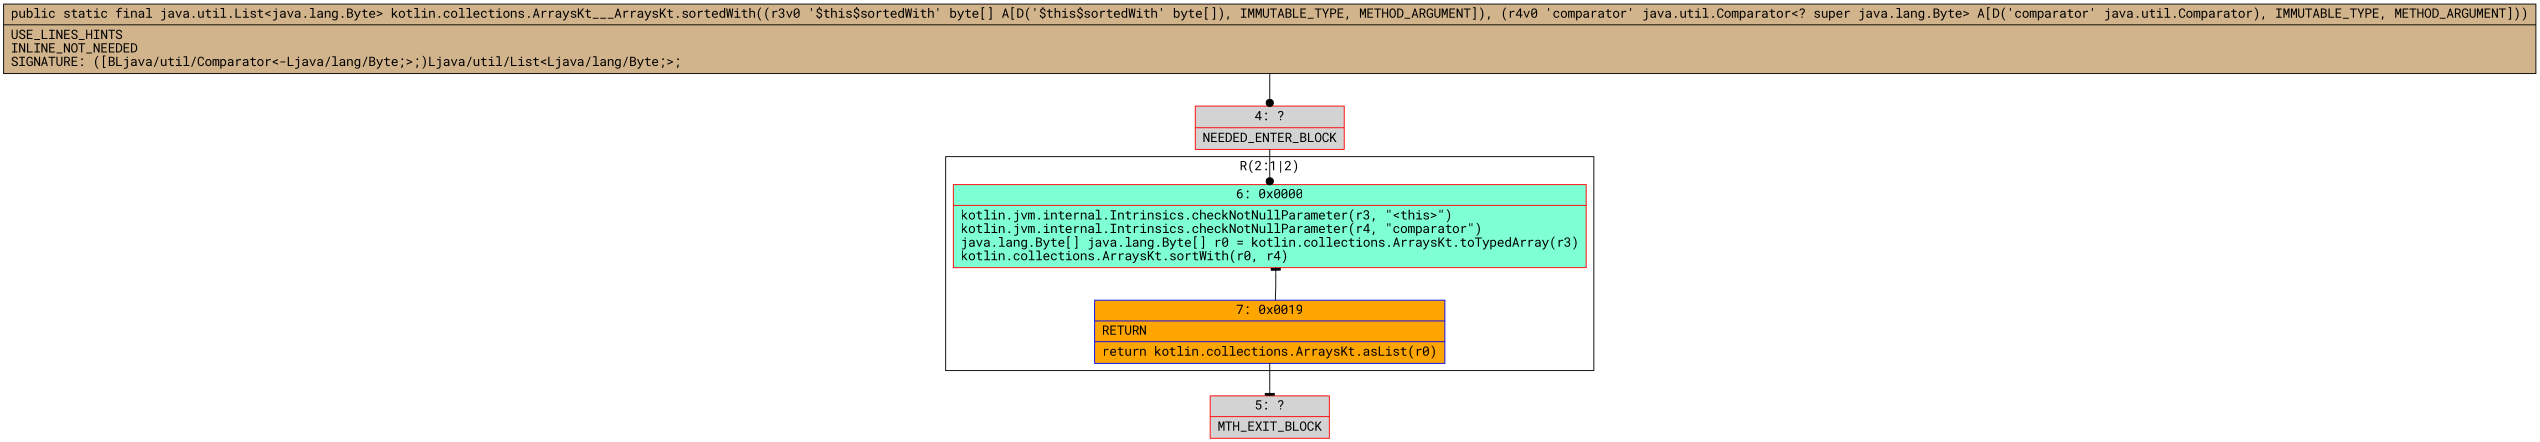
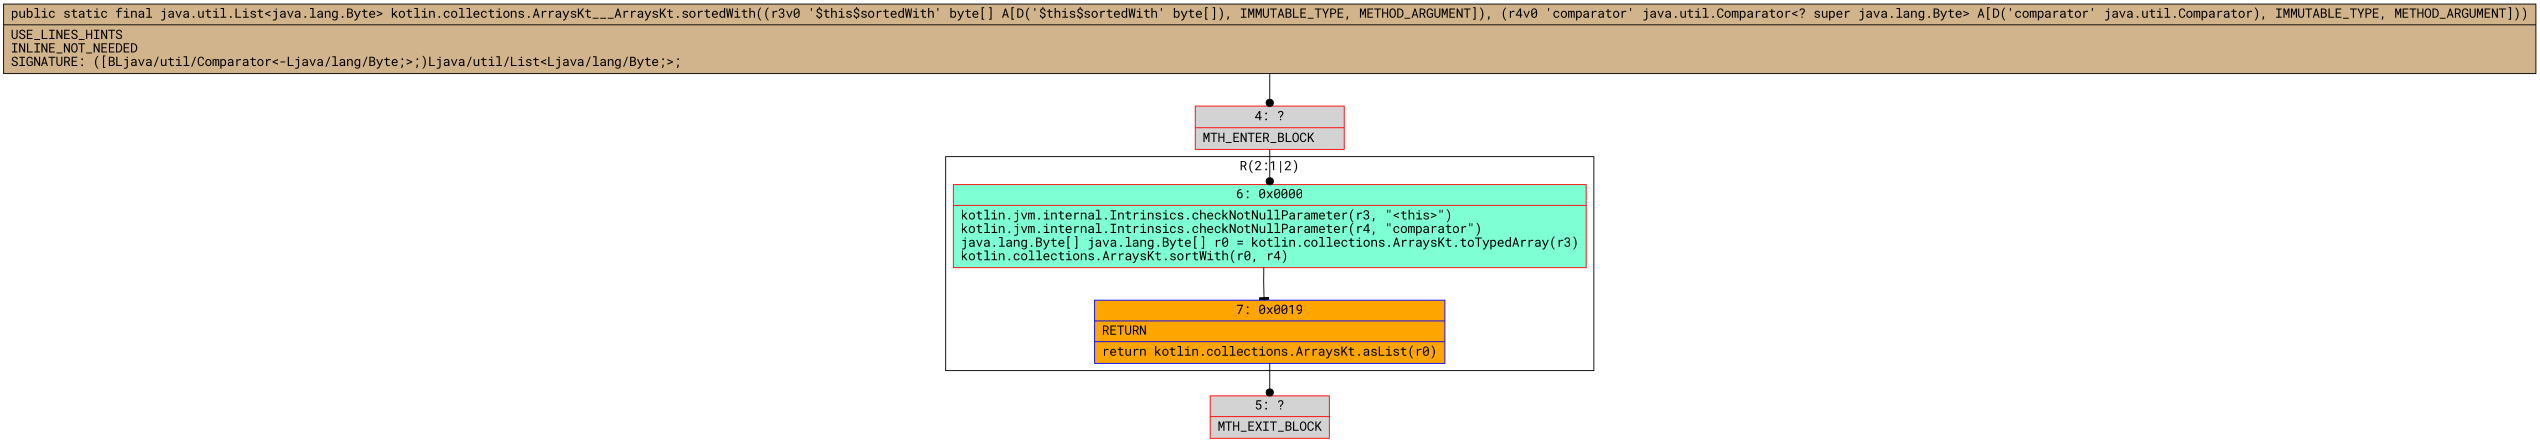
(1270, 138) -> (1258, 138)
(1276, 286) -> (1264, 282)
(1270, 377) -> (1270, 377)
